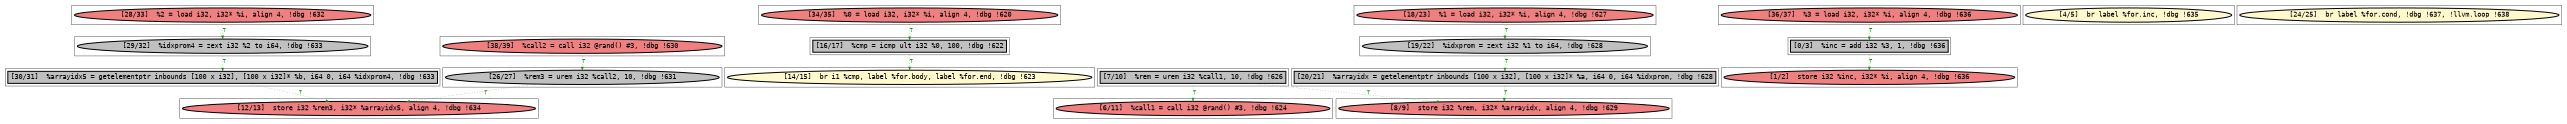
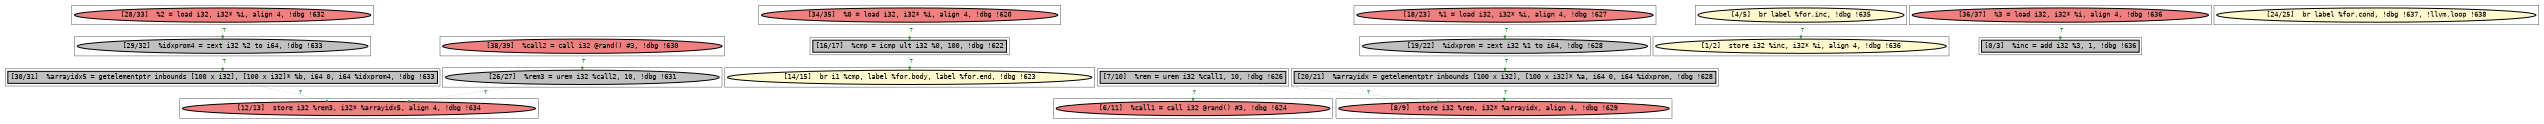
(1869, 60) -> (1801, 29)
(1869, 77) -> (1801, 46)
